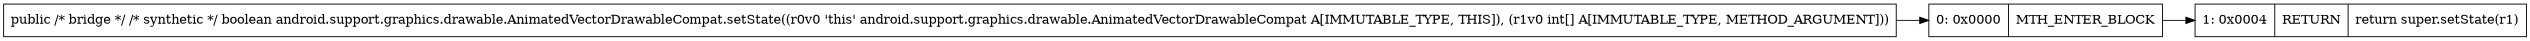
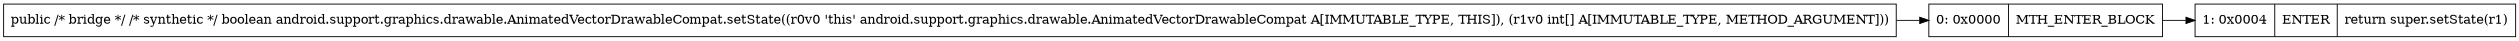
(2311, 20) -> (2306, 20)
